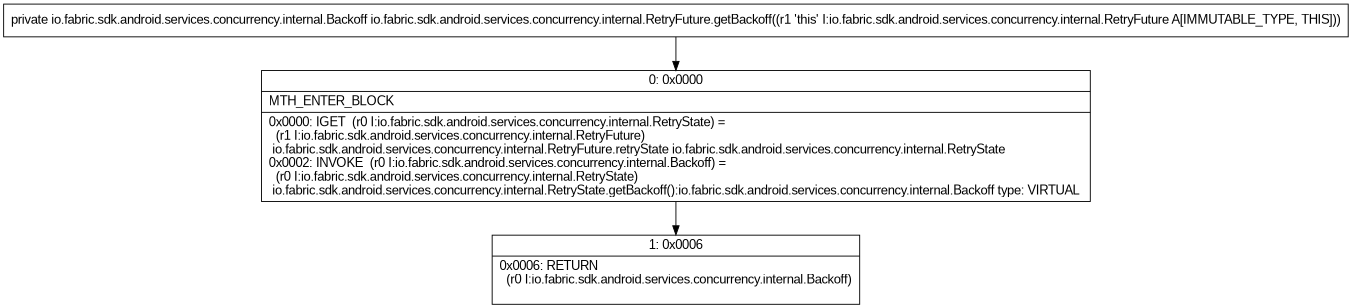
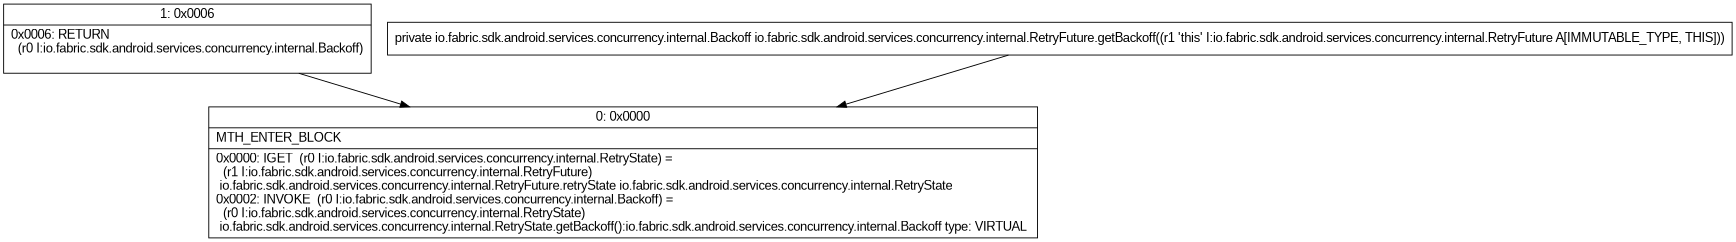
(676, 214) -> (350, 89)
